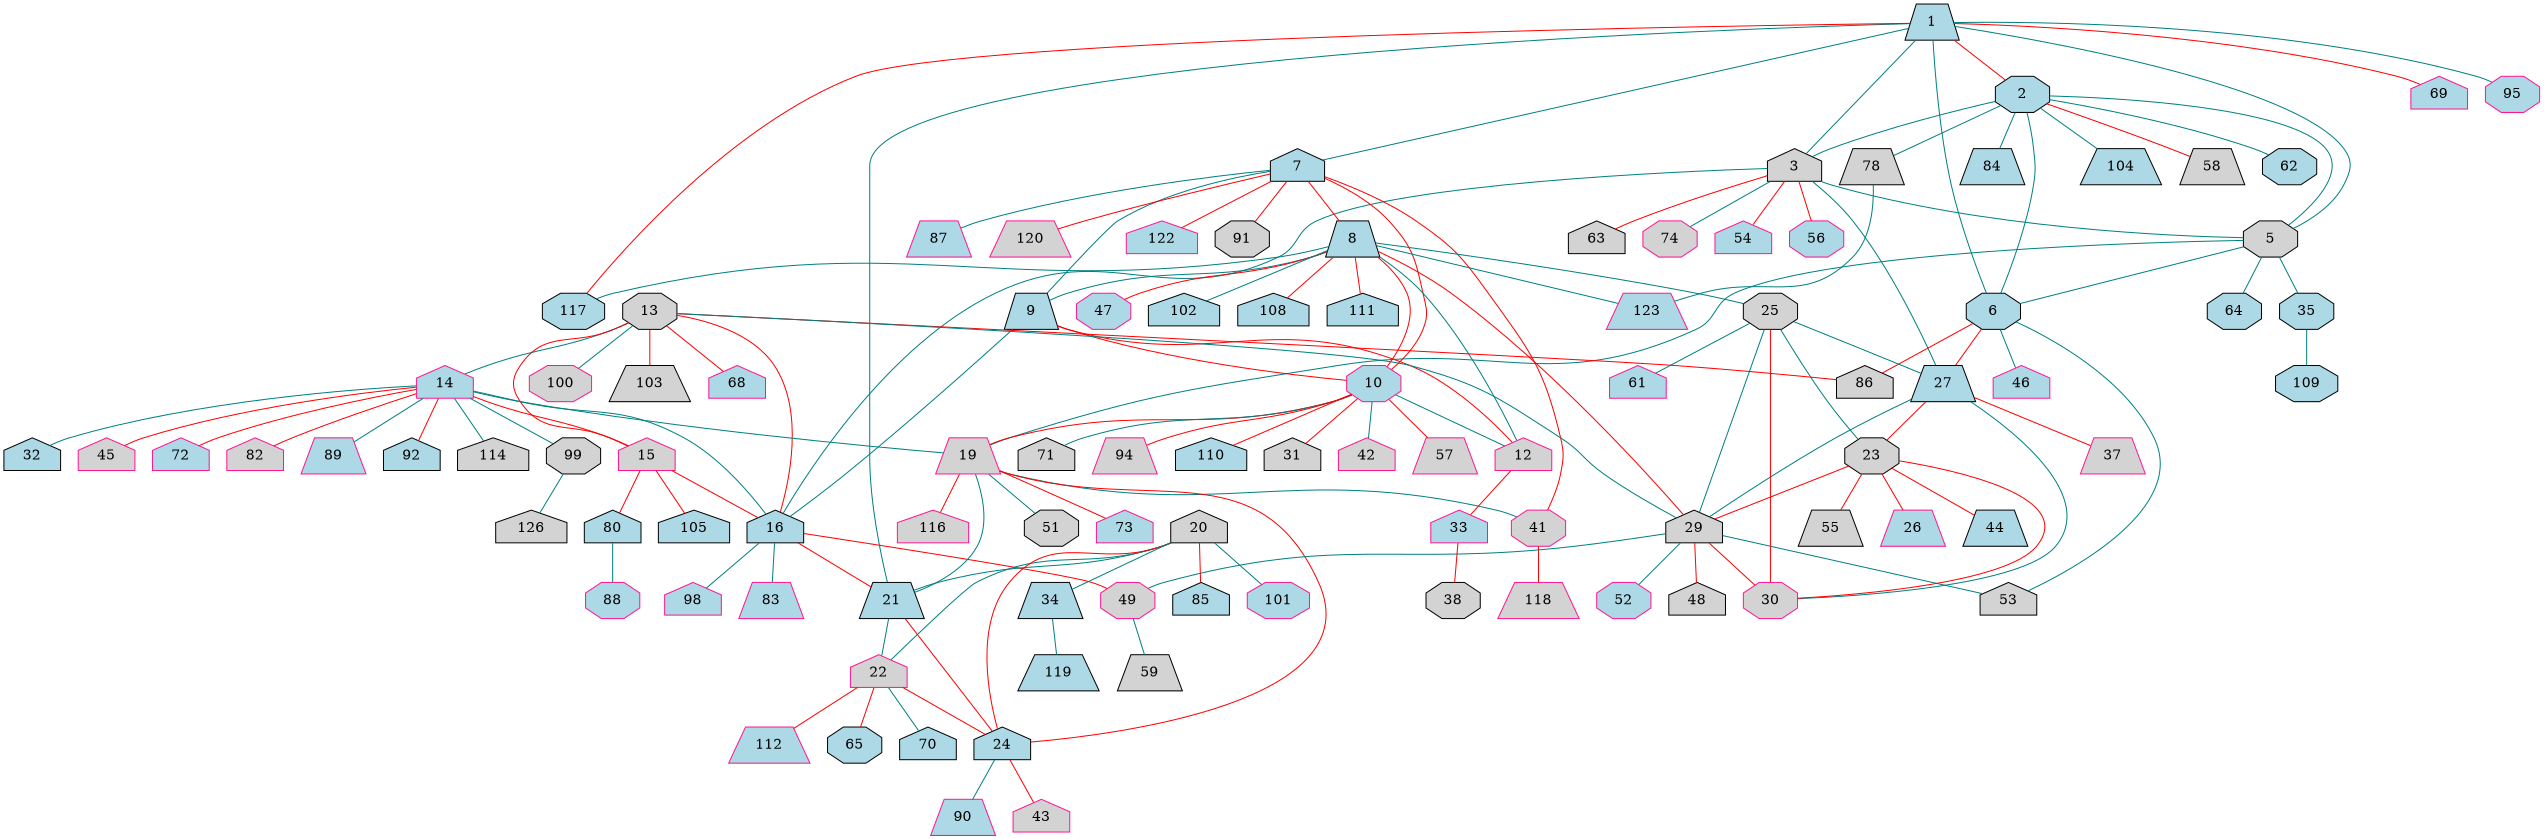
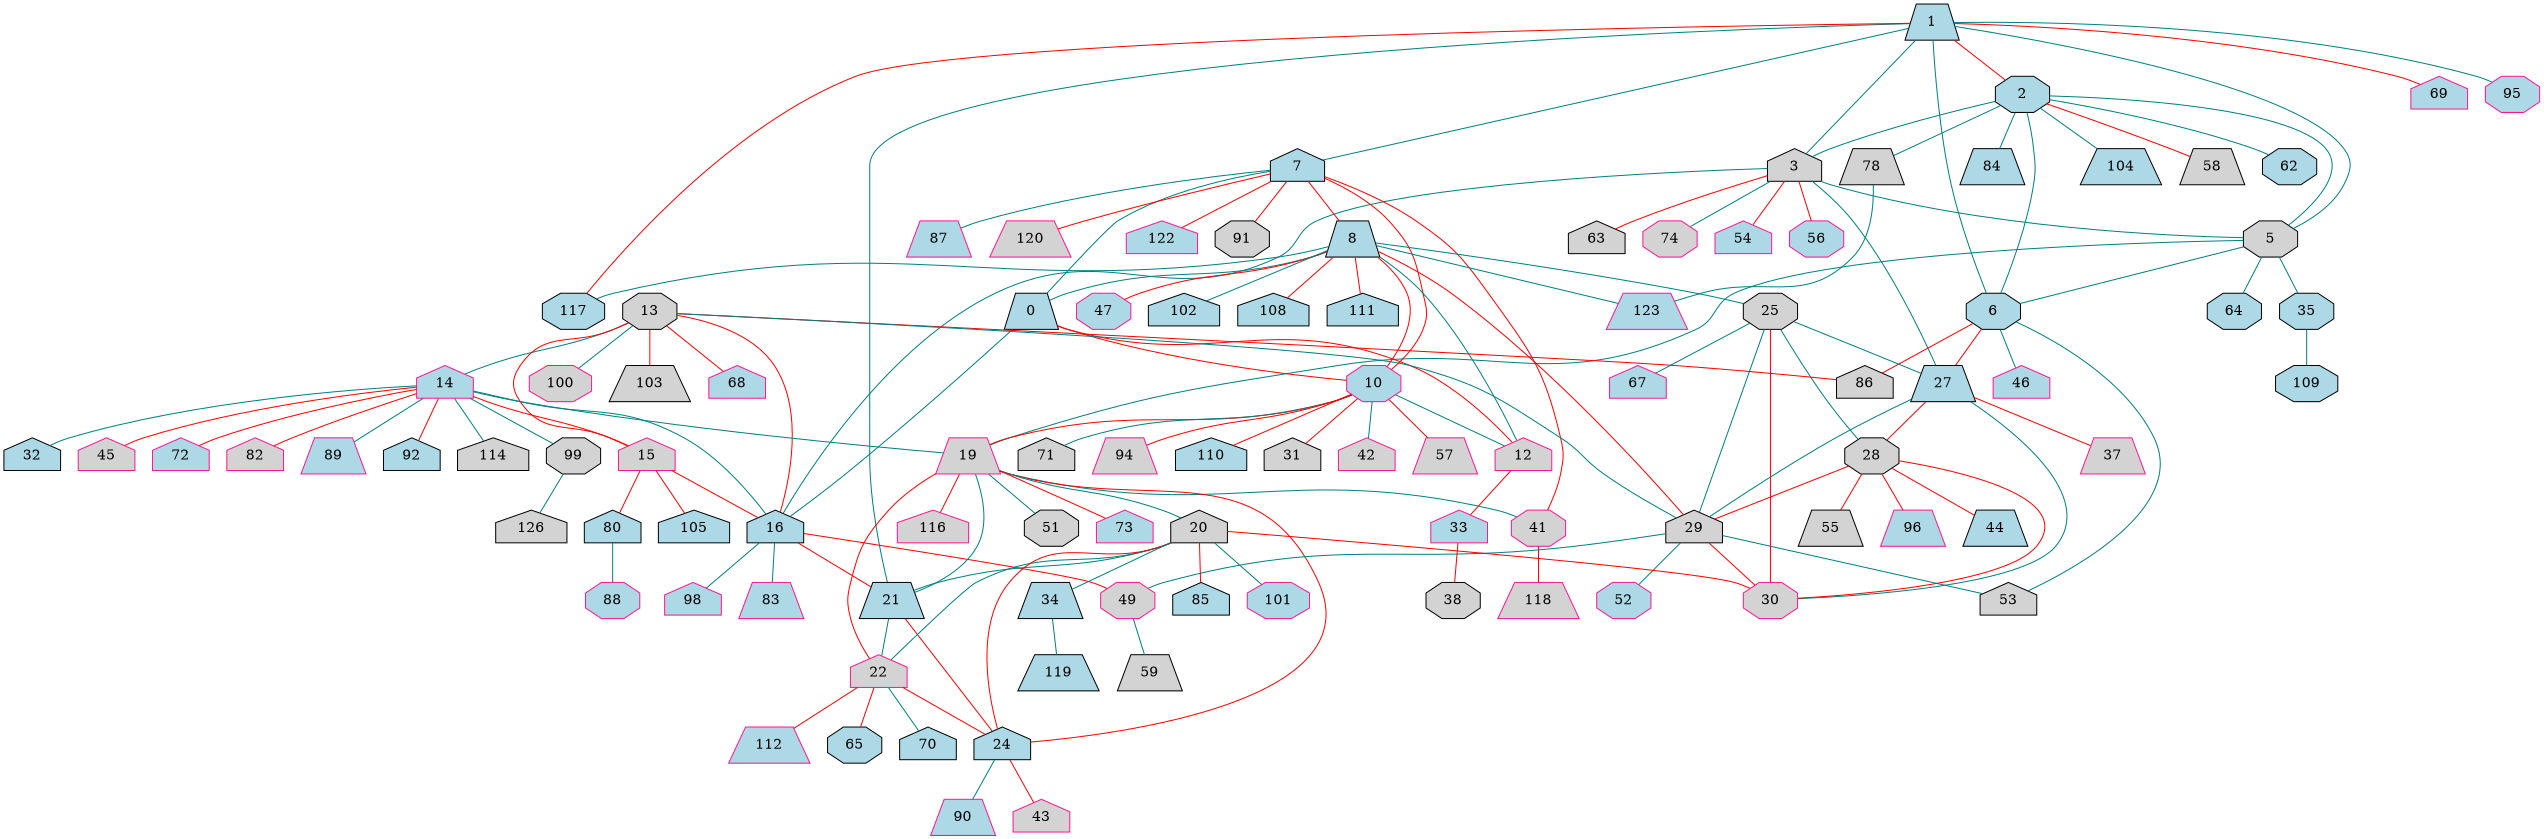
(1031, 311) -> (1031, 311)
(1638, 384) -> (1638, 384)
(1872, 456) -> (1872, 456)
none -> (1118, 498)
(1913, 528) -> (1913, 528)
none -> (859, 553)
none -> (1529, 558)
(1697, 600) -> none
